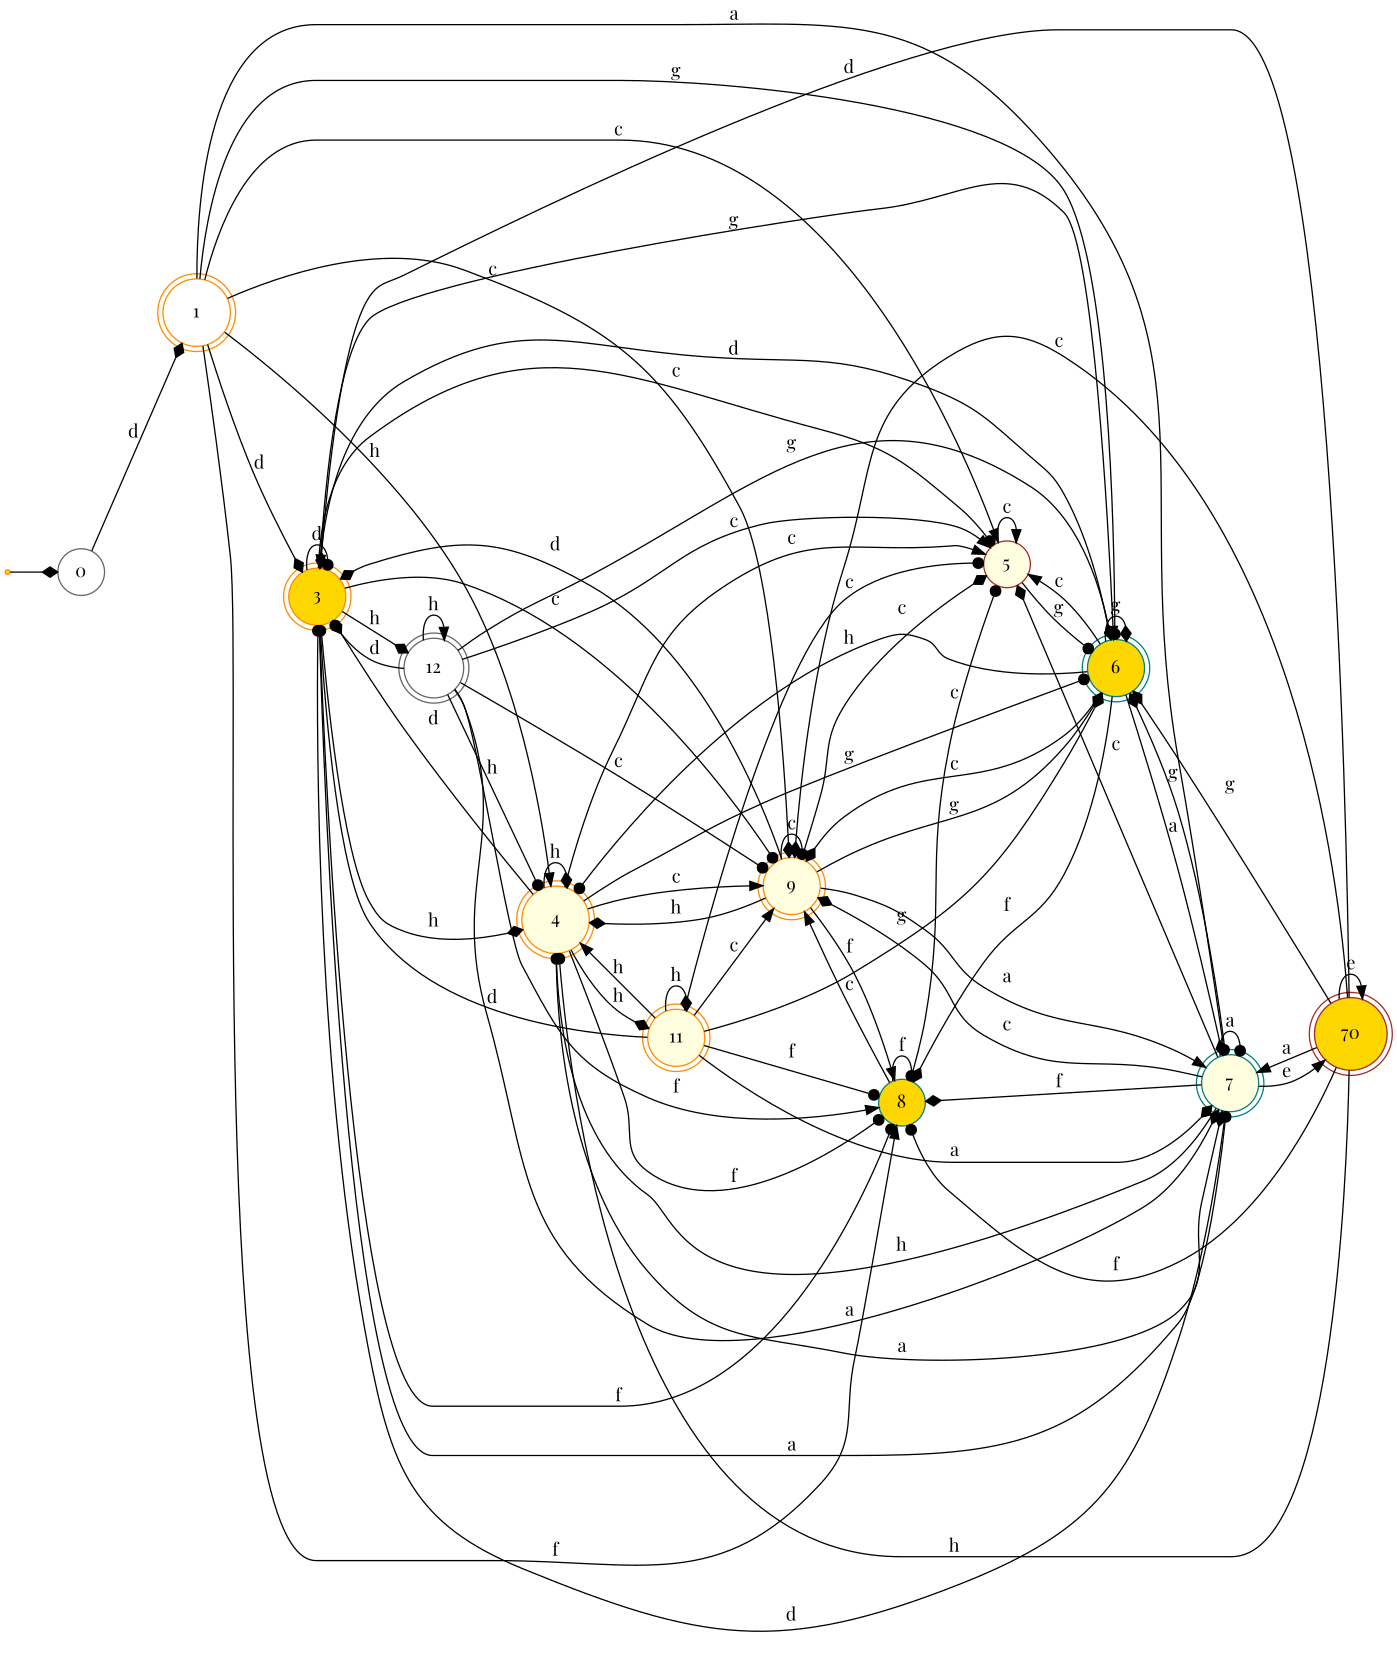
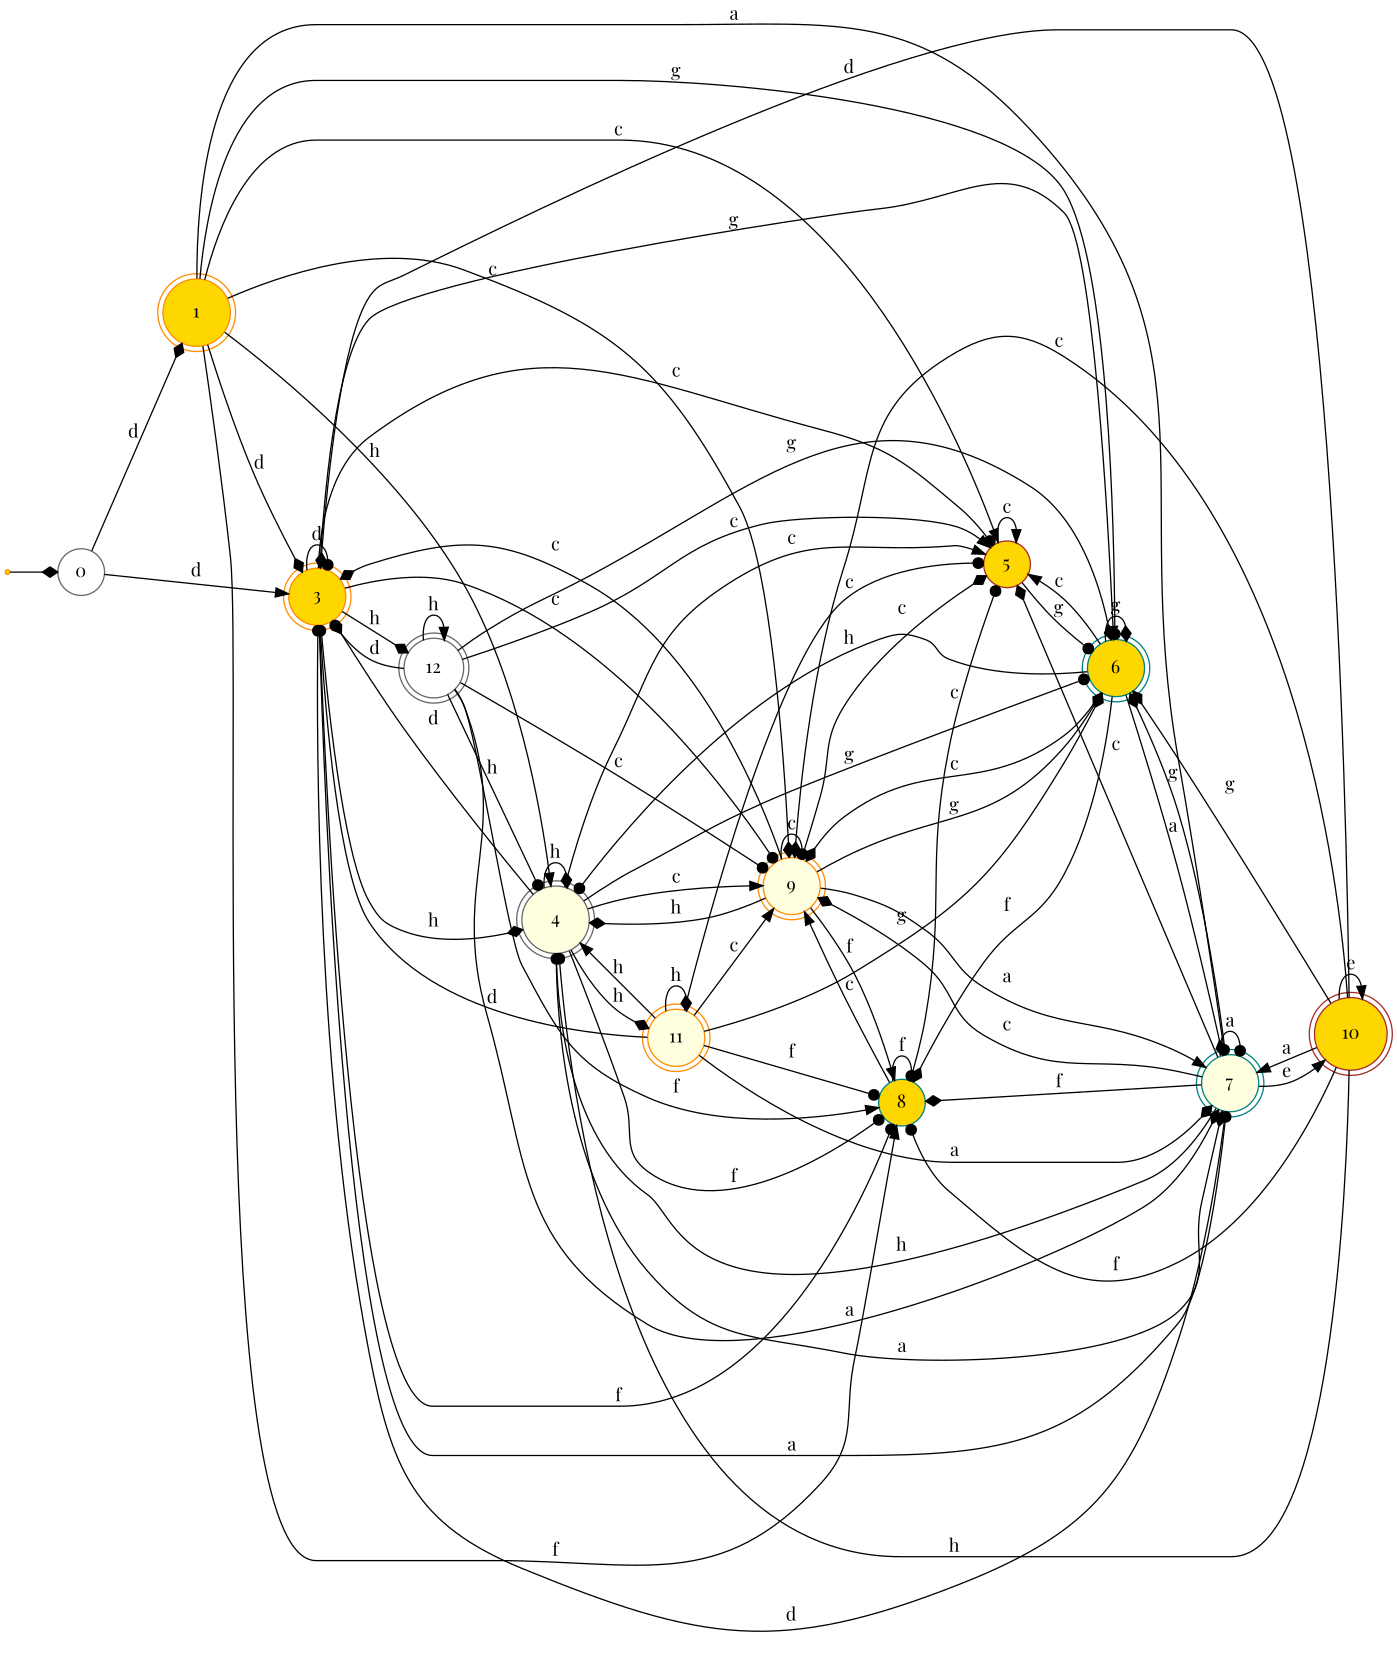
(197, 313) -> (197, 313)
(728, 358) -> (190, 583)
(556, 546) -> (556, 546)
(1007, 564) -> (1007, 564)
(556, 920) -> (556, 920)
(1351, 1034) -> (1351, 1034)
